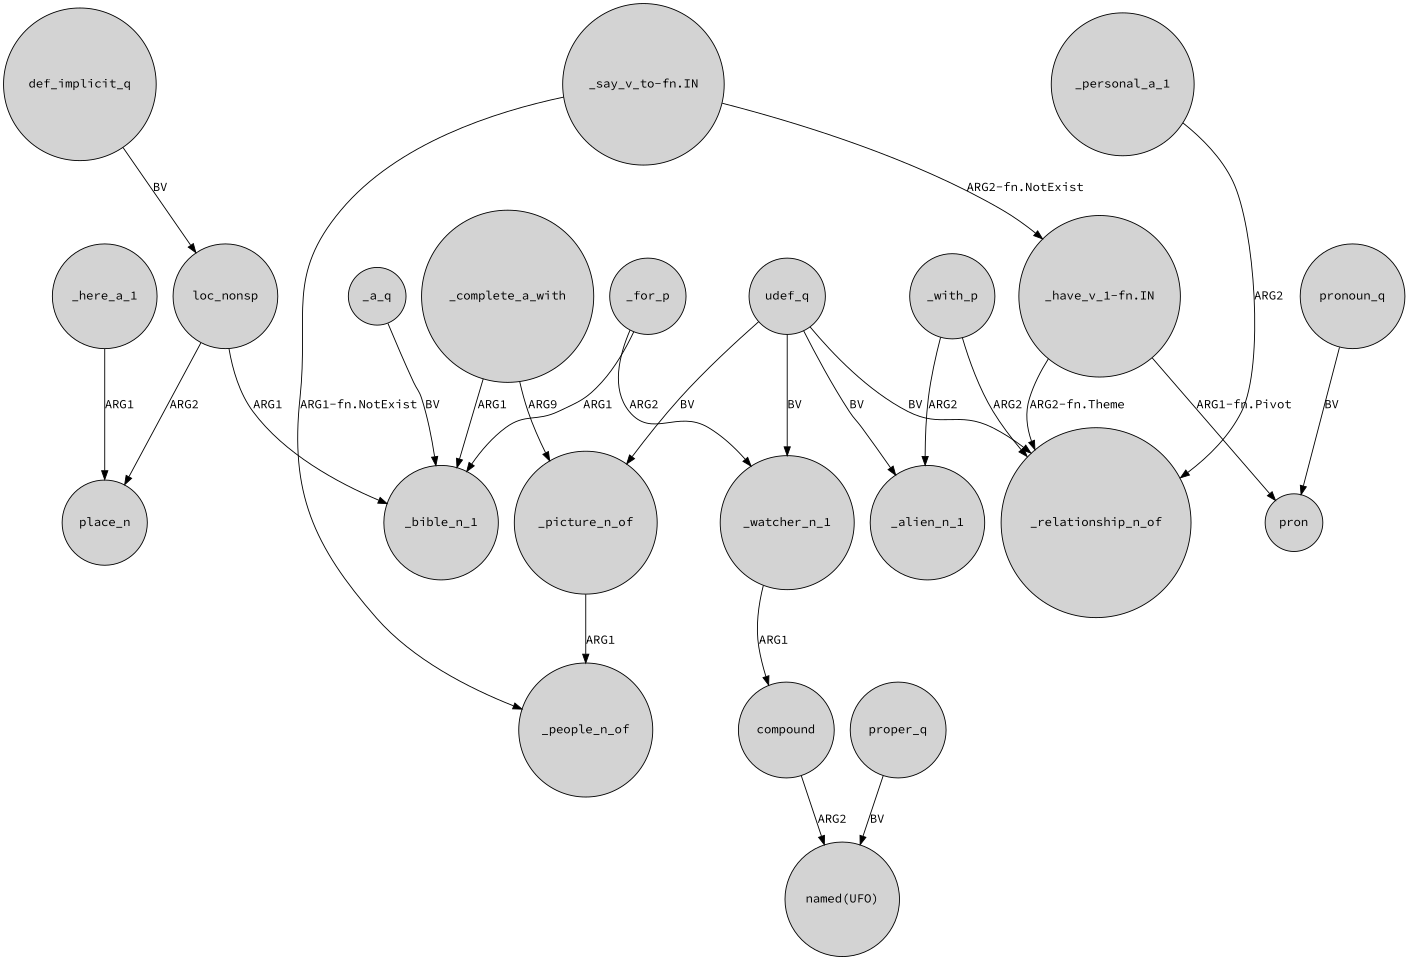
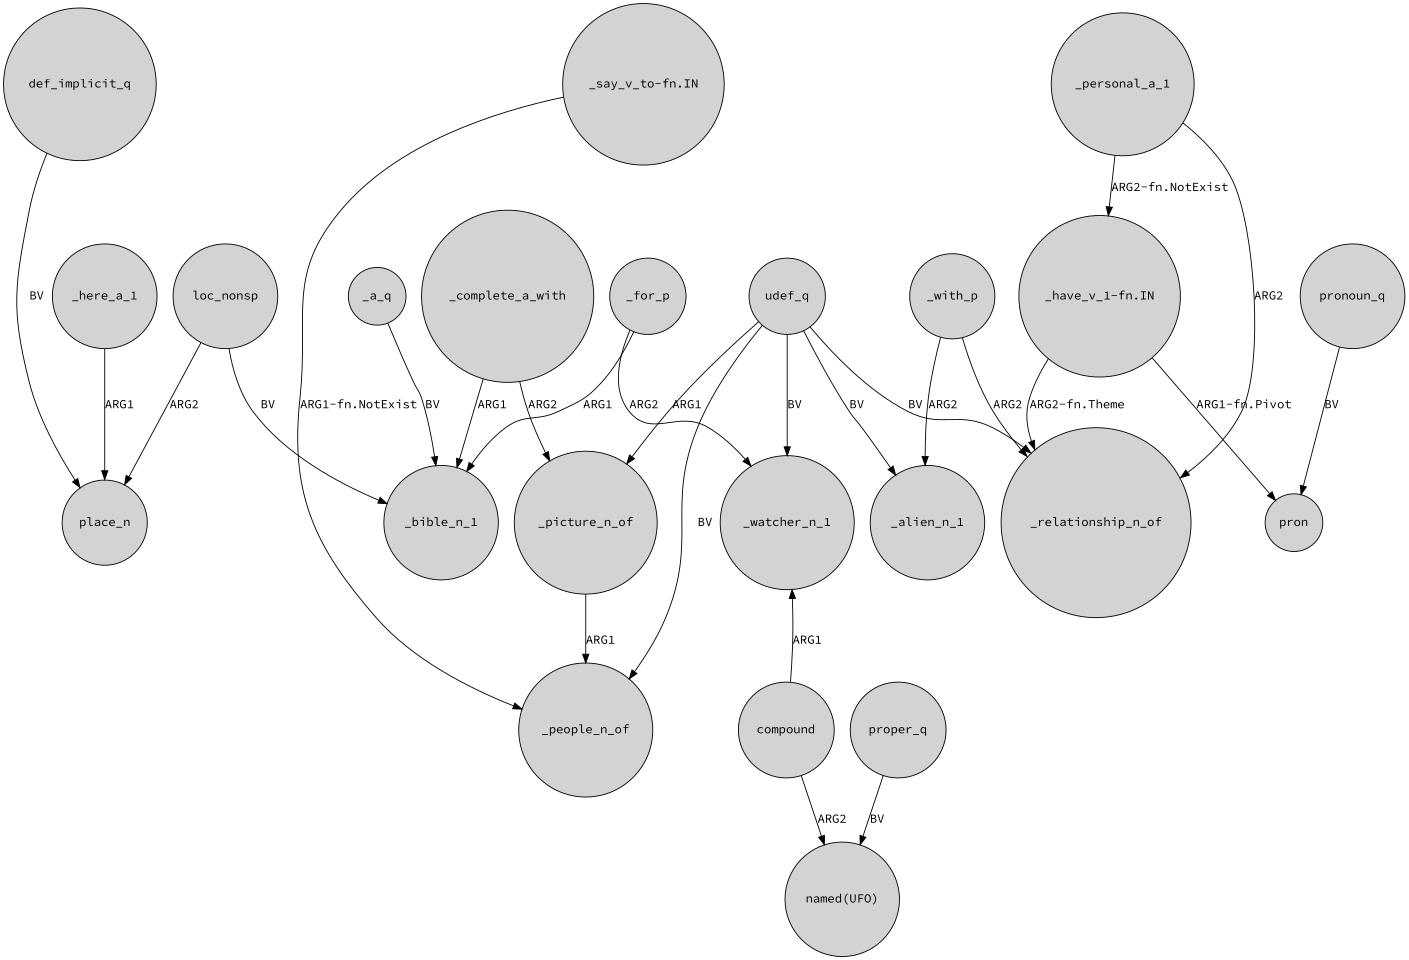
(885, 155) -> (1112, 181)
(157, 196) -> (18, 321)
(268, 405) -> (268, 405)
(543, 405) -> (543, 405)
(687, 405) -> (687, 405)
none -> (683, 493)
(757, 631) -> (793, 640)
